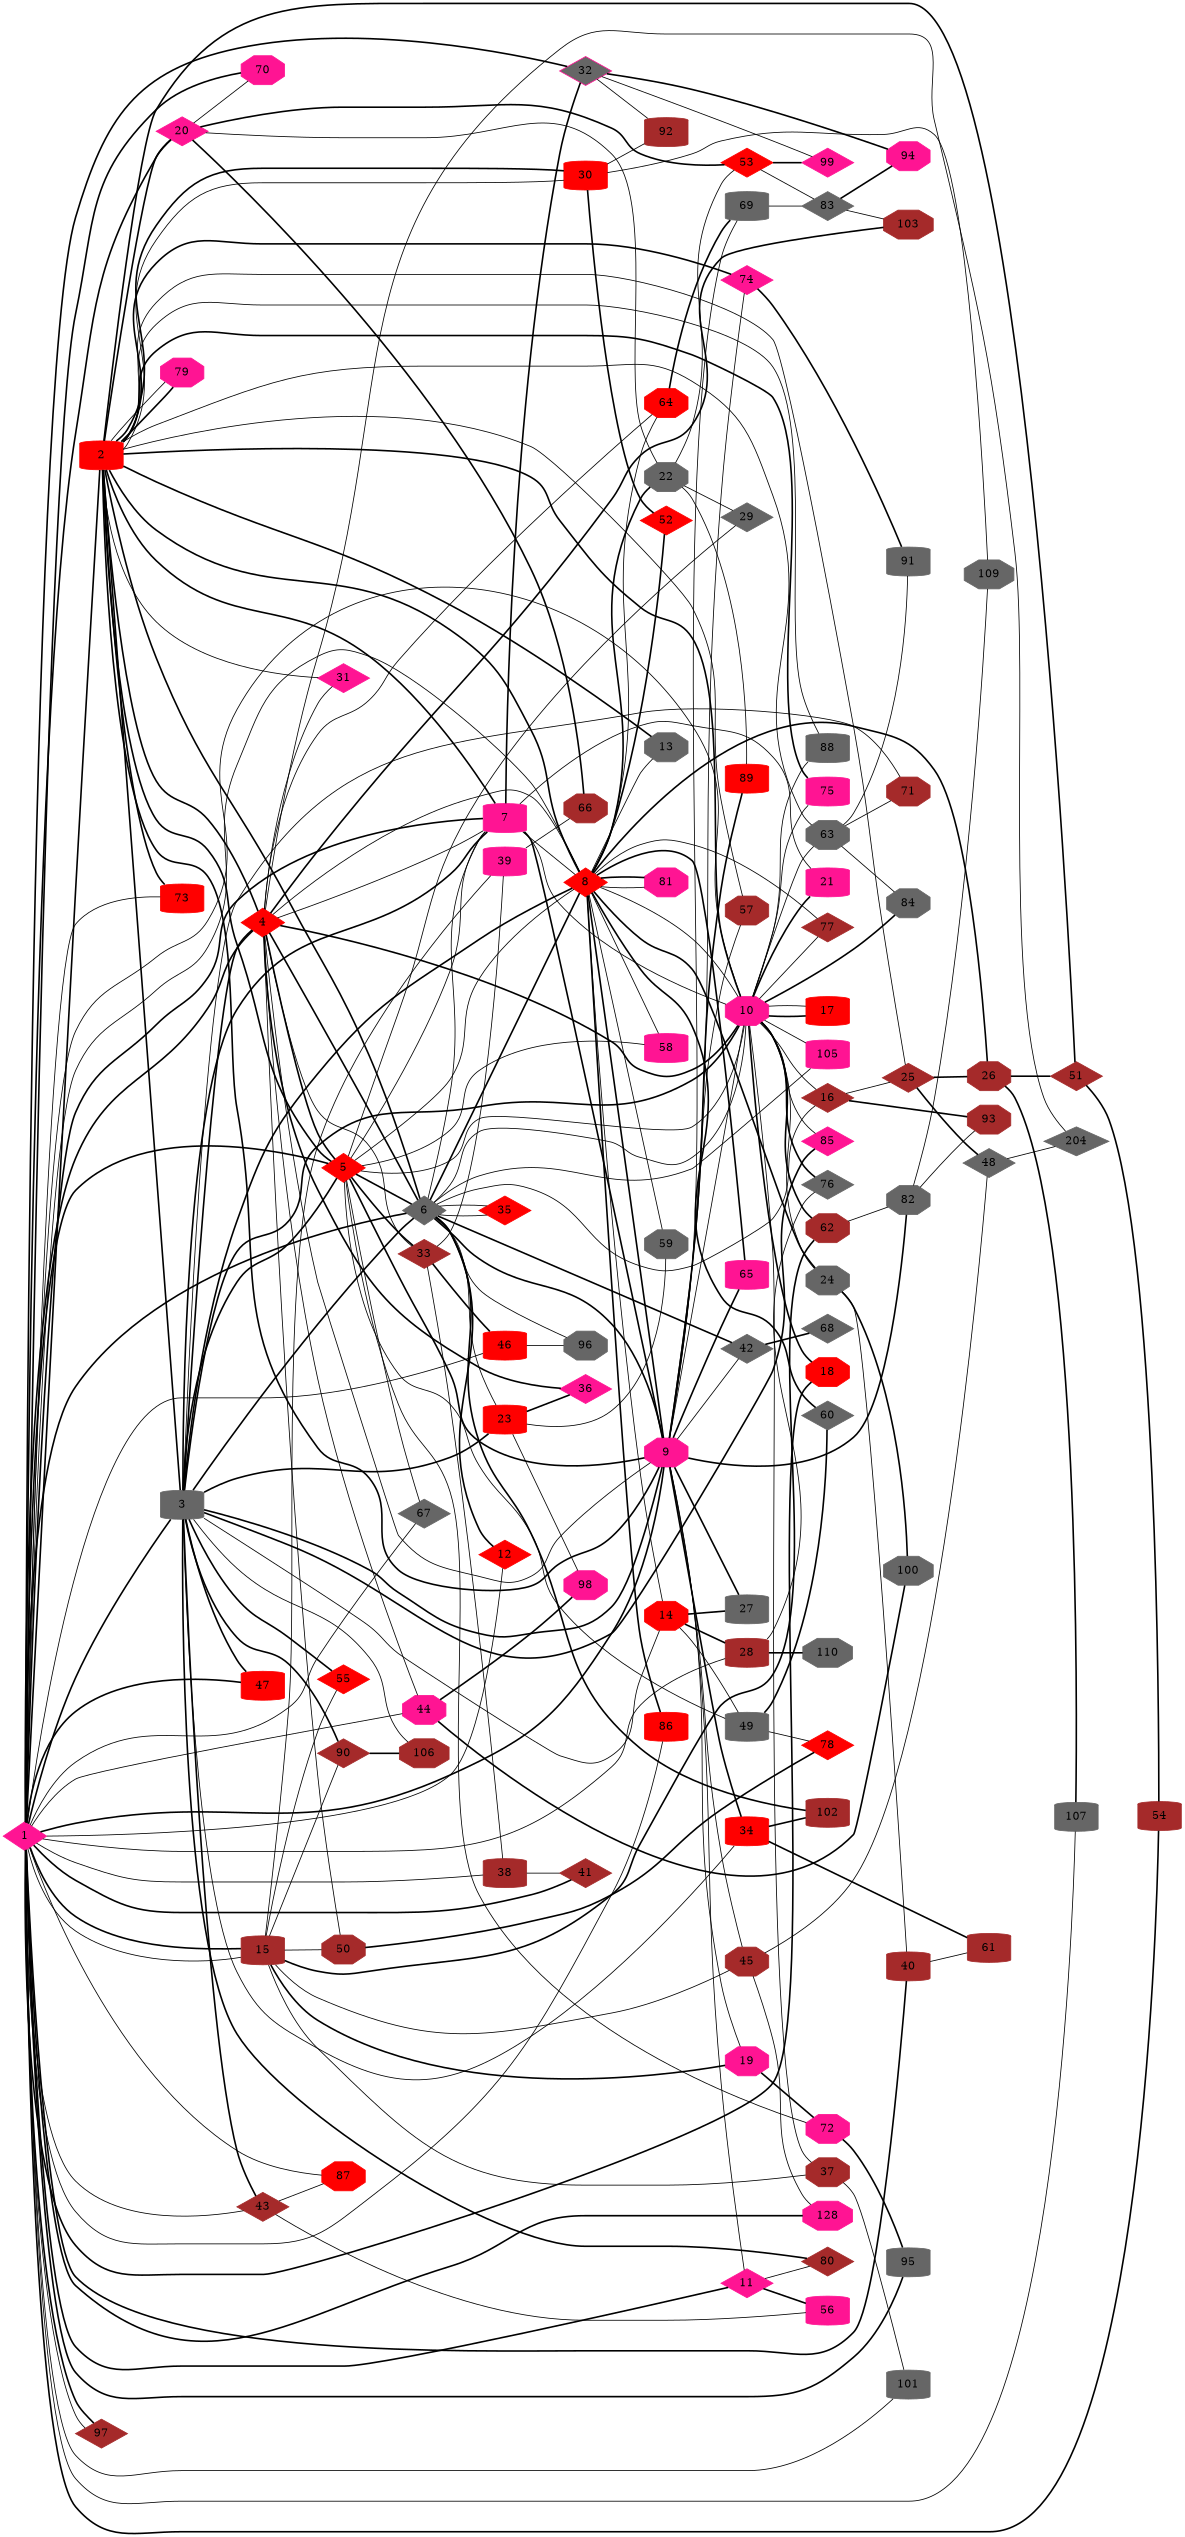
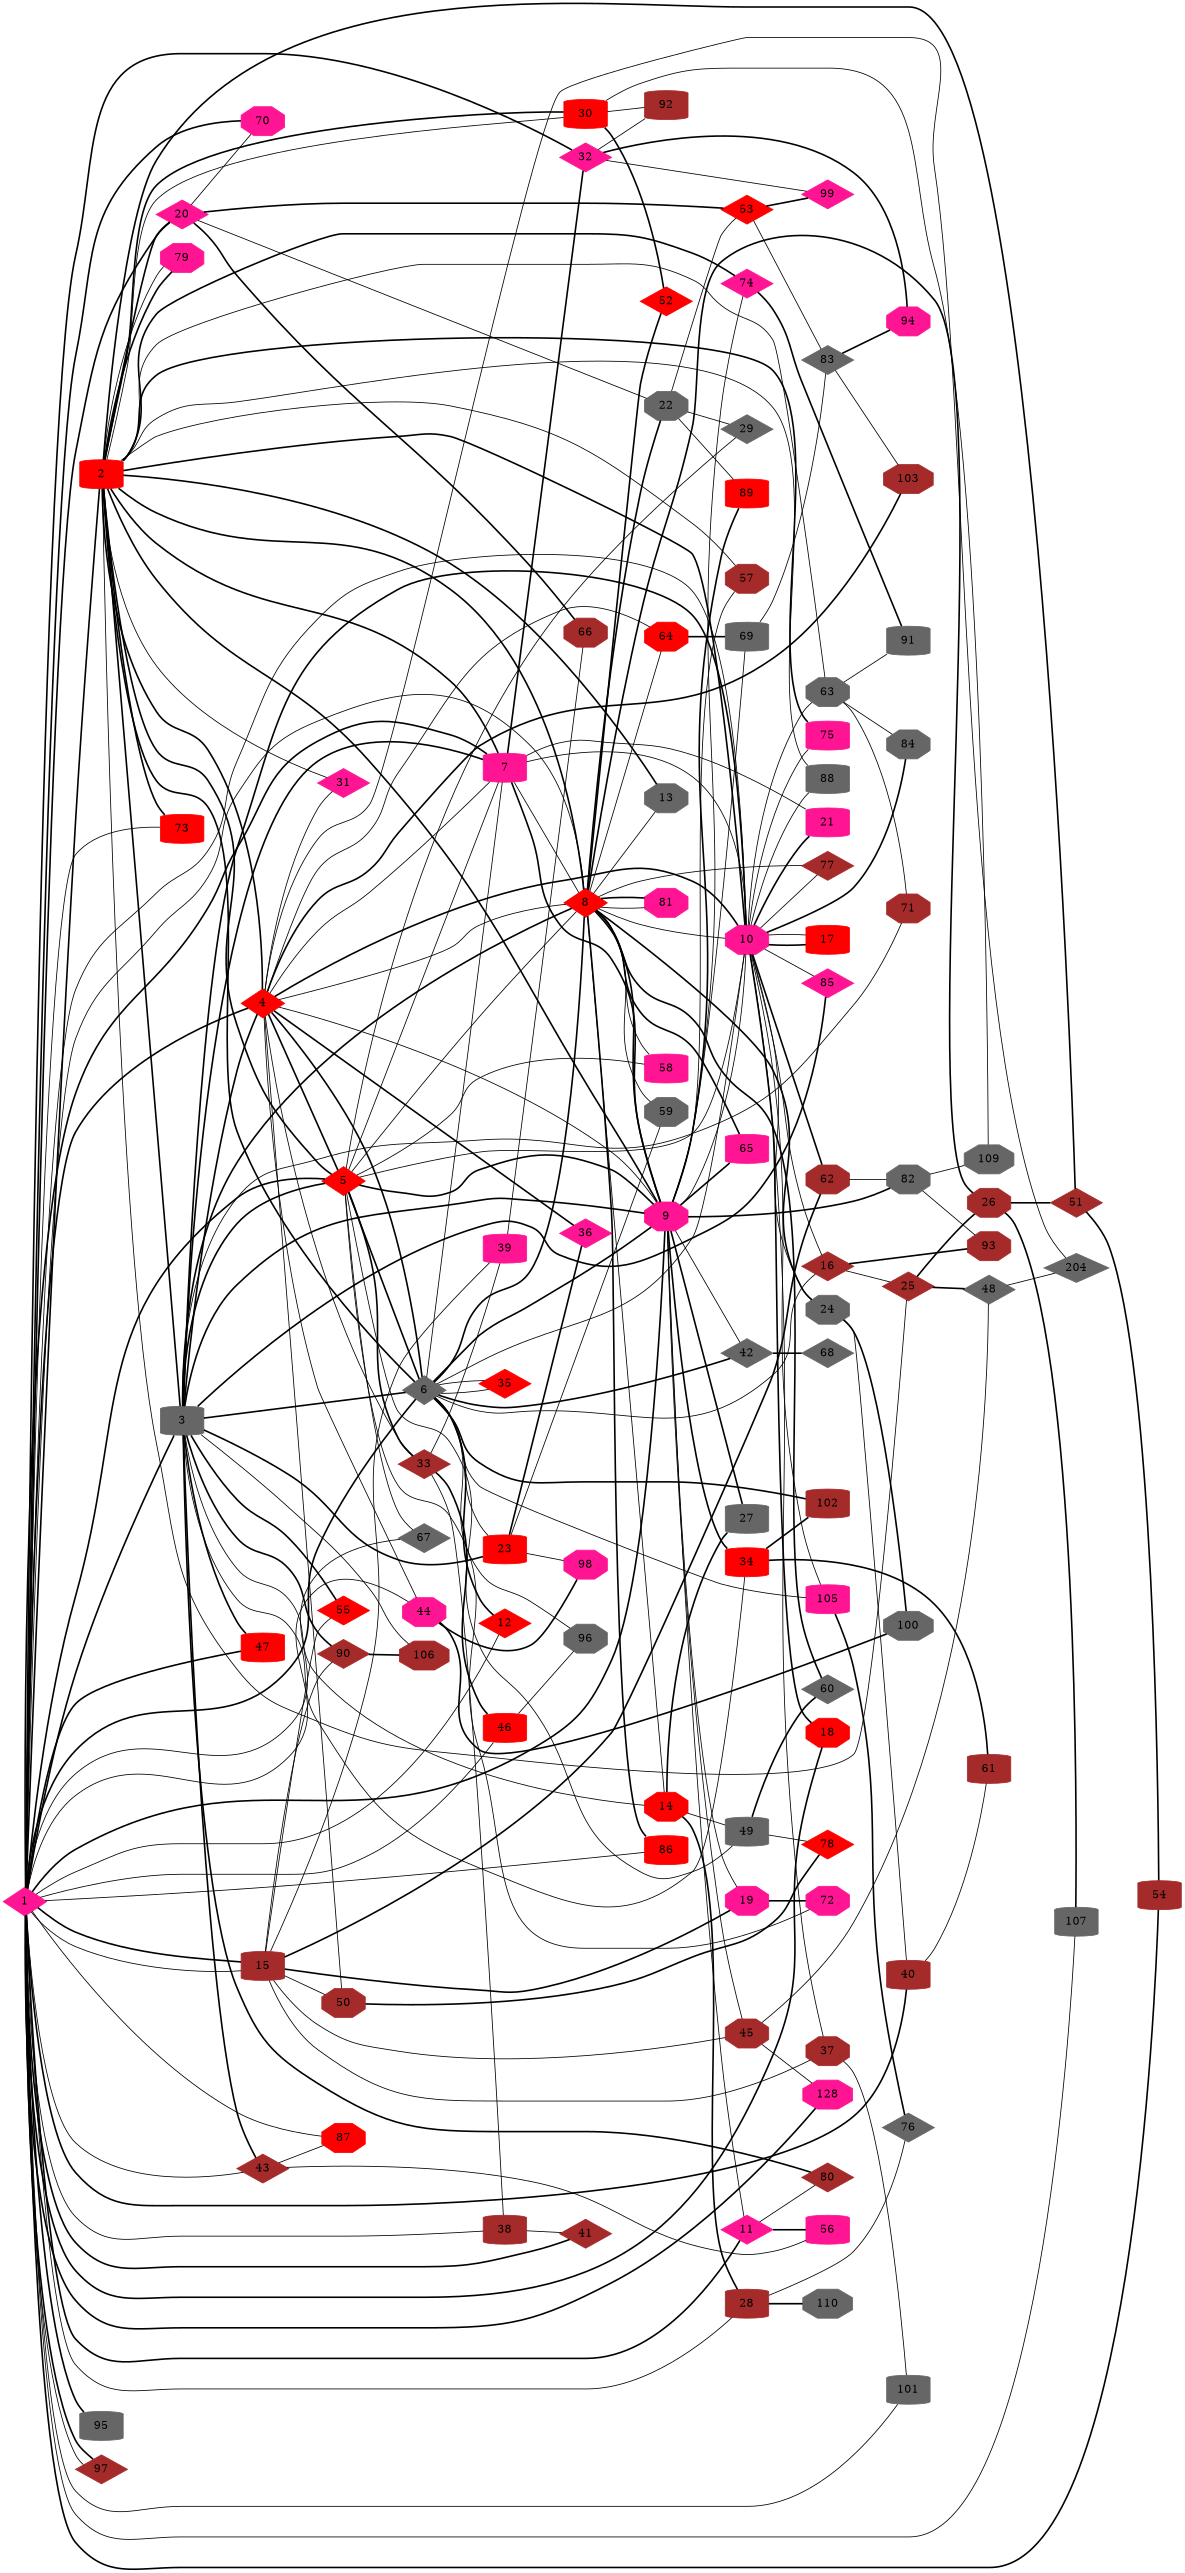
(586, 71) -> (586, 157)
(787, 1101) -> (873, 1863)
(878, 2190) -> none
